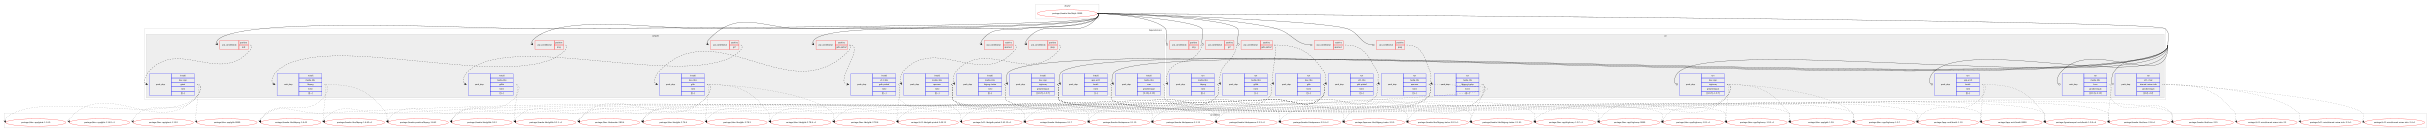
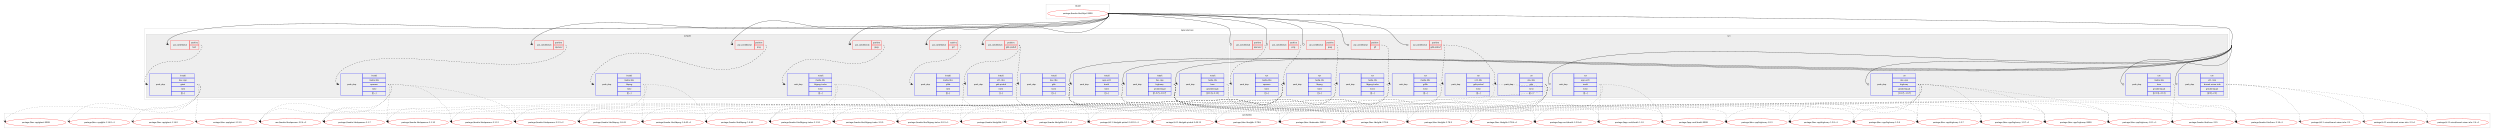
(227, 122) -> (36, 122)
(418, 122) -> (737, 122)
(1311, 122) -> (291, 122)
(1375, 122) -> (865, 122)
none -> (1757, 122)
(1821, 122) -> (1885, 122)
(2076, 122) -> (1566, 122)
